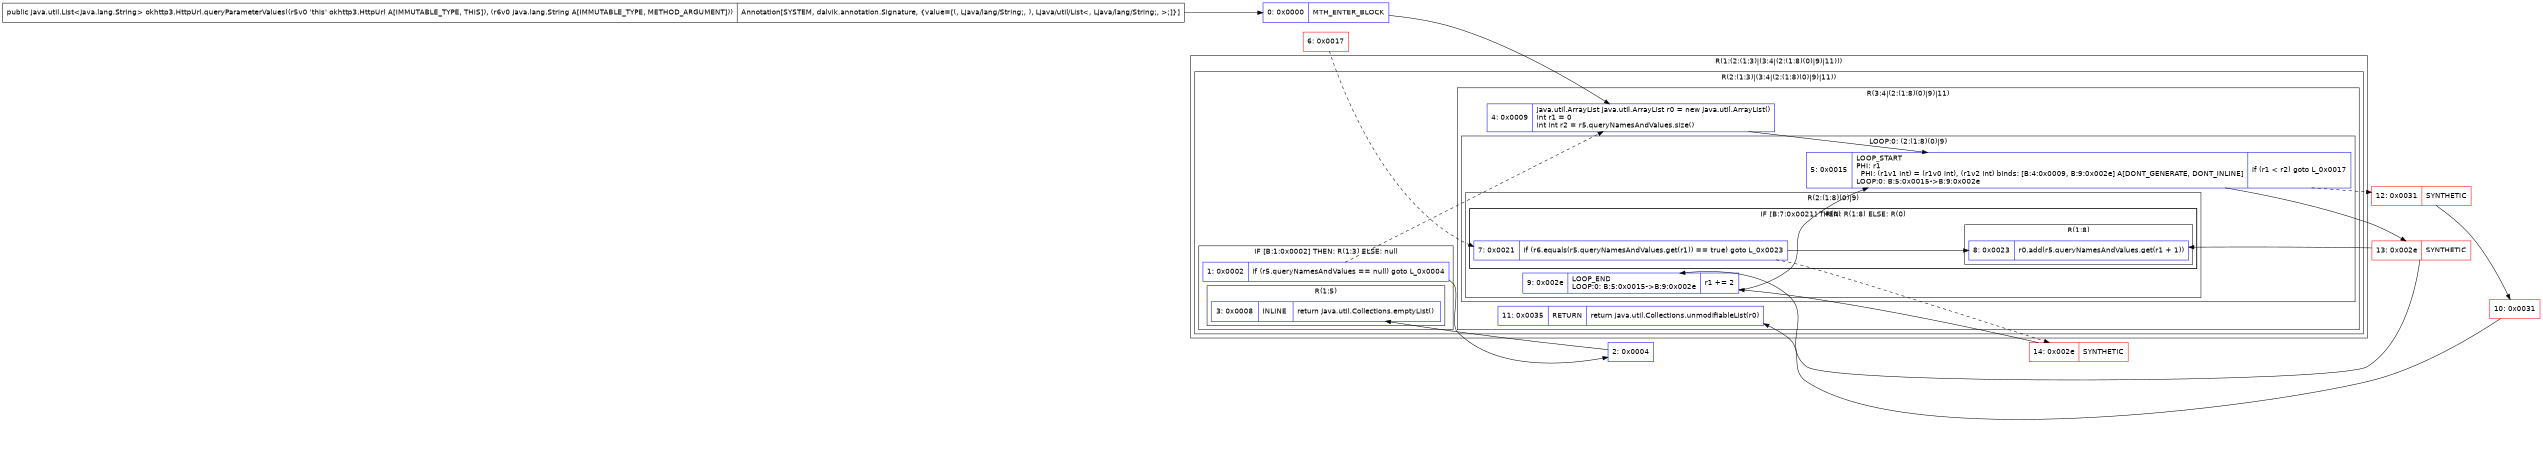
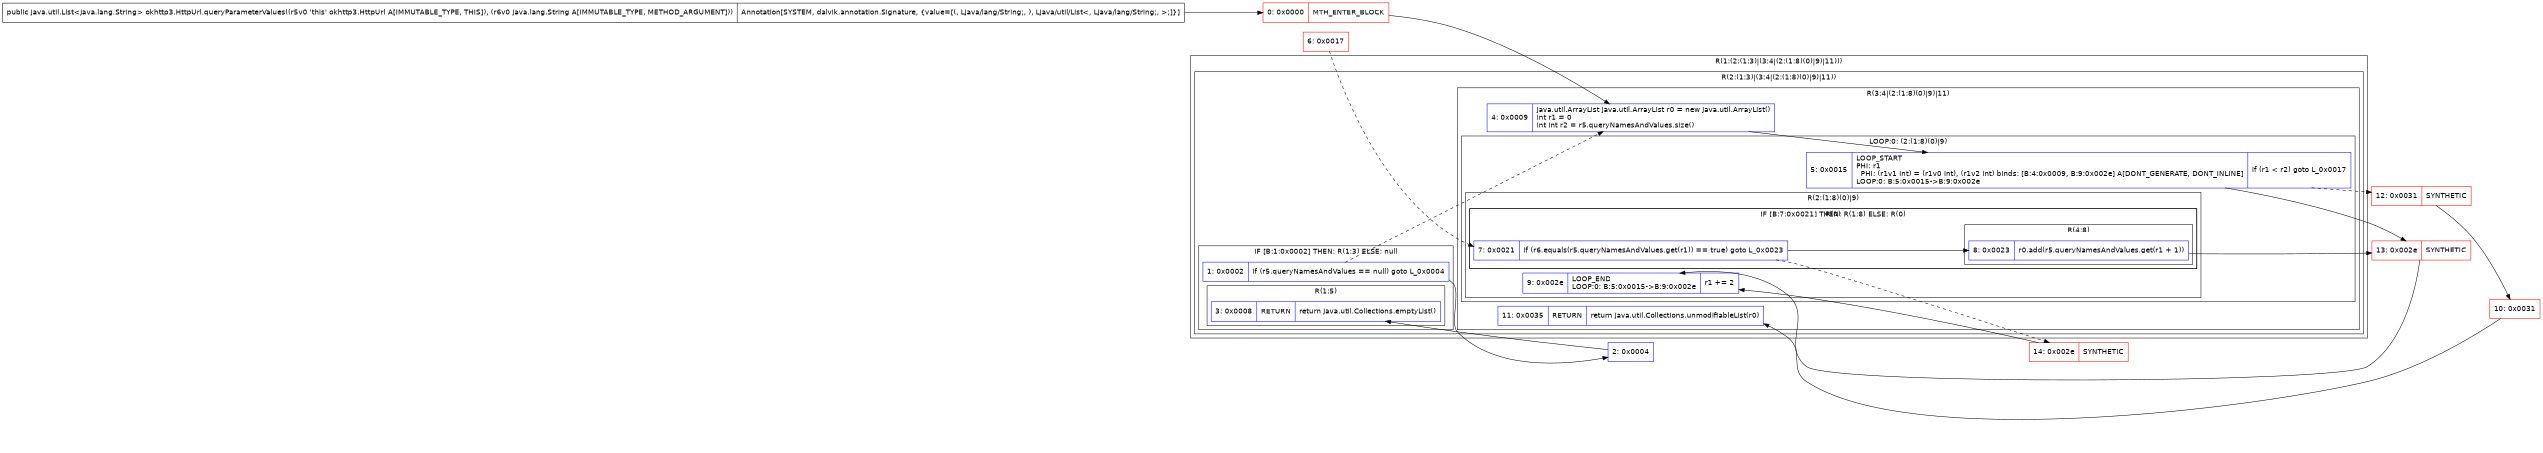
(1326, 13) -> (1326, 13)
(2079, 231) -> (2079, 231)
(1798, 240) -> none
(2283, 247) -> (2278, 254)
(1275, 311) -> (1276, 311)
